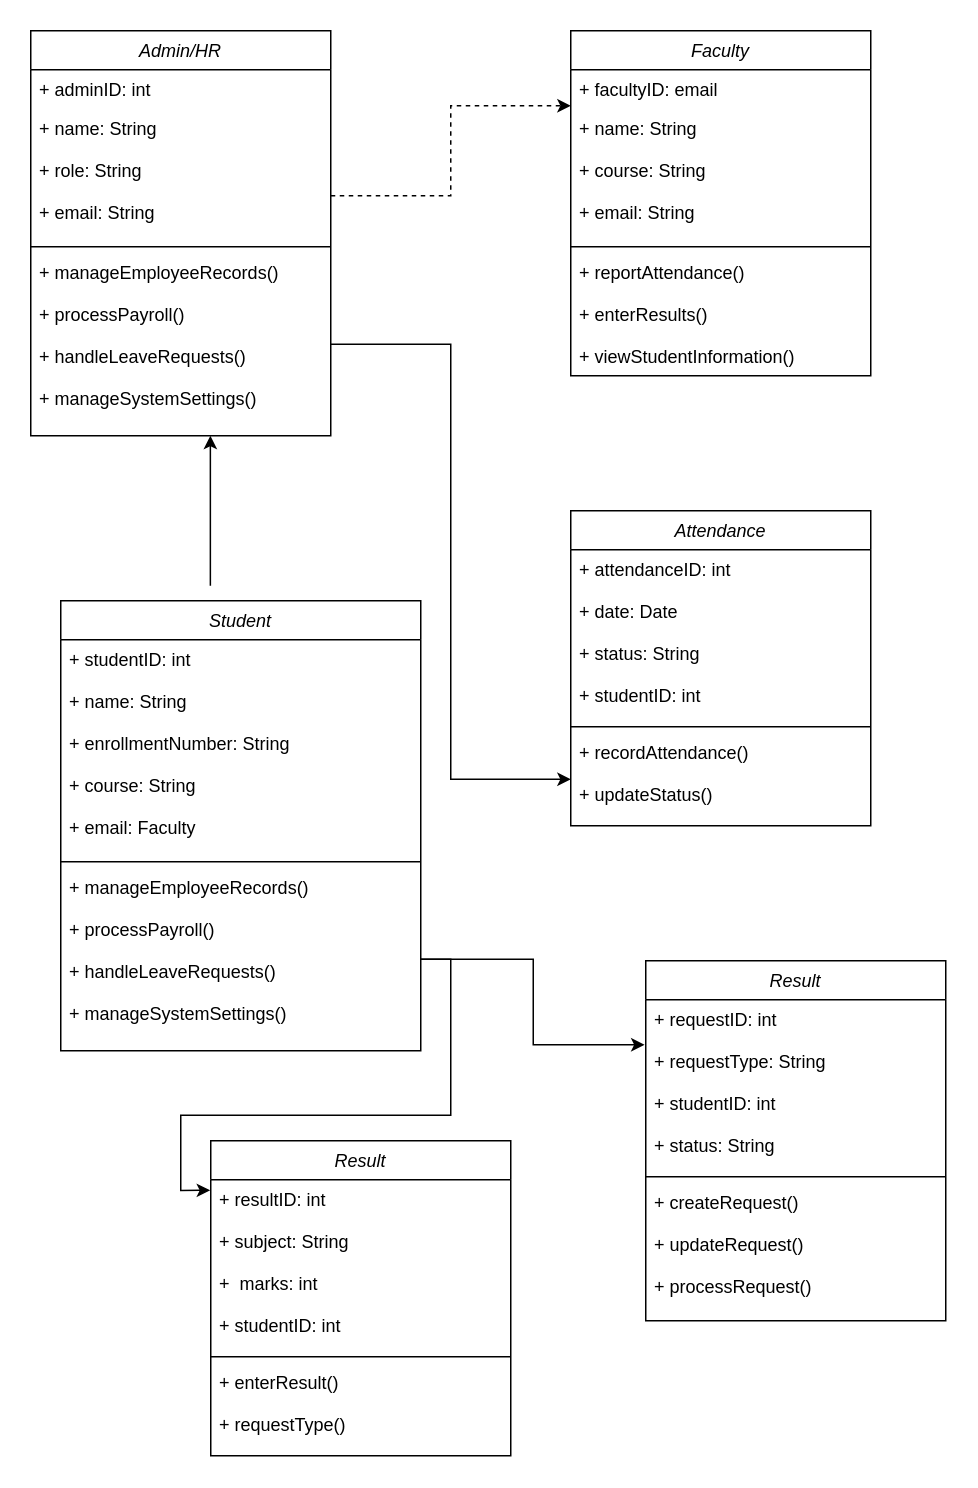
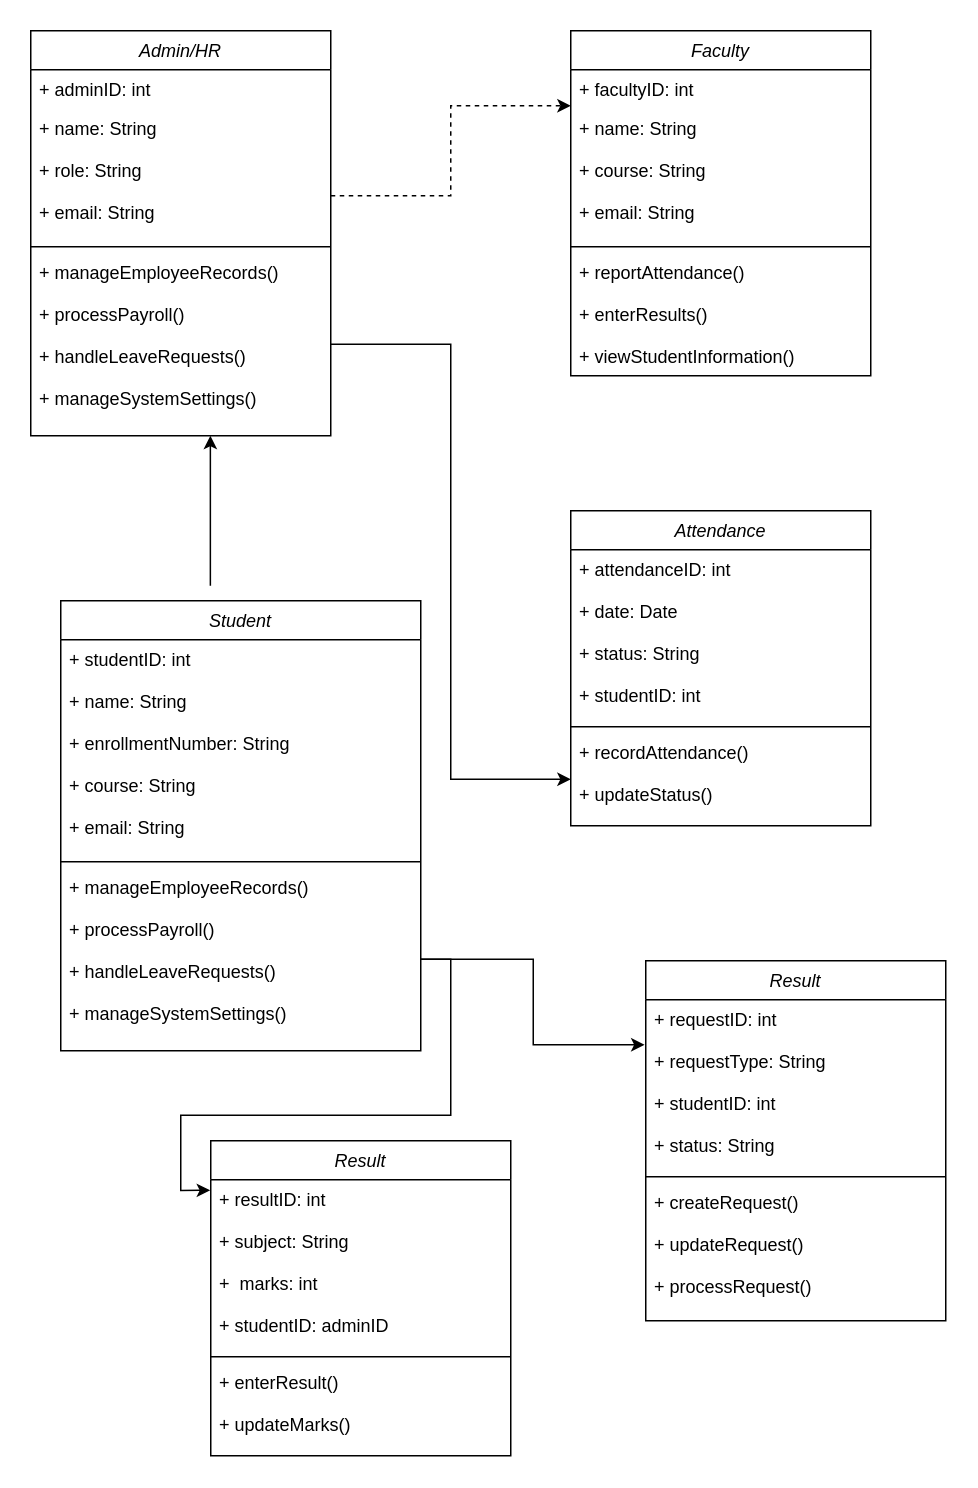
(656, 90) -> (648, 90)
(140, 660) -> (140, 660)
(285, 1200) -> (285, 1200)
(290, 1383) -> (290, 1383)
